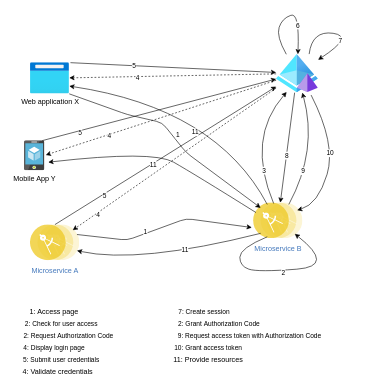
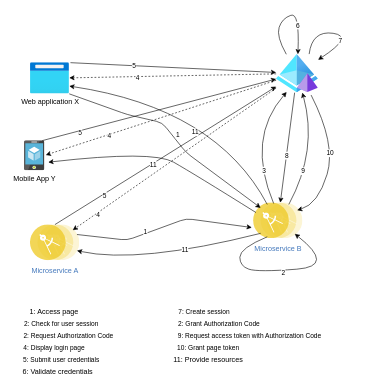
(62, 324) -> (62, 324)
(209, 348) -> (209, 348)
(58, 372) -> (58, 372)
